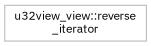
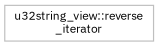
(76, 23) -> (79, 23)
